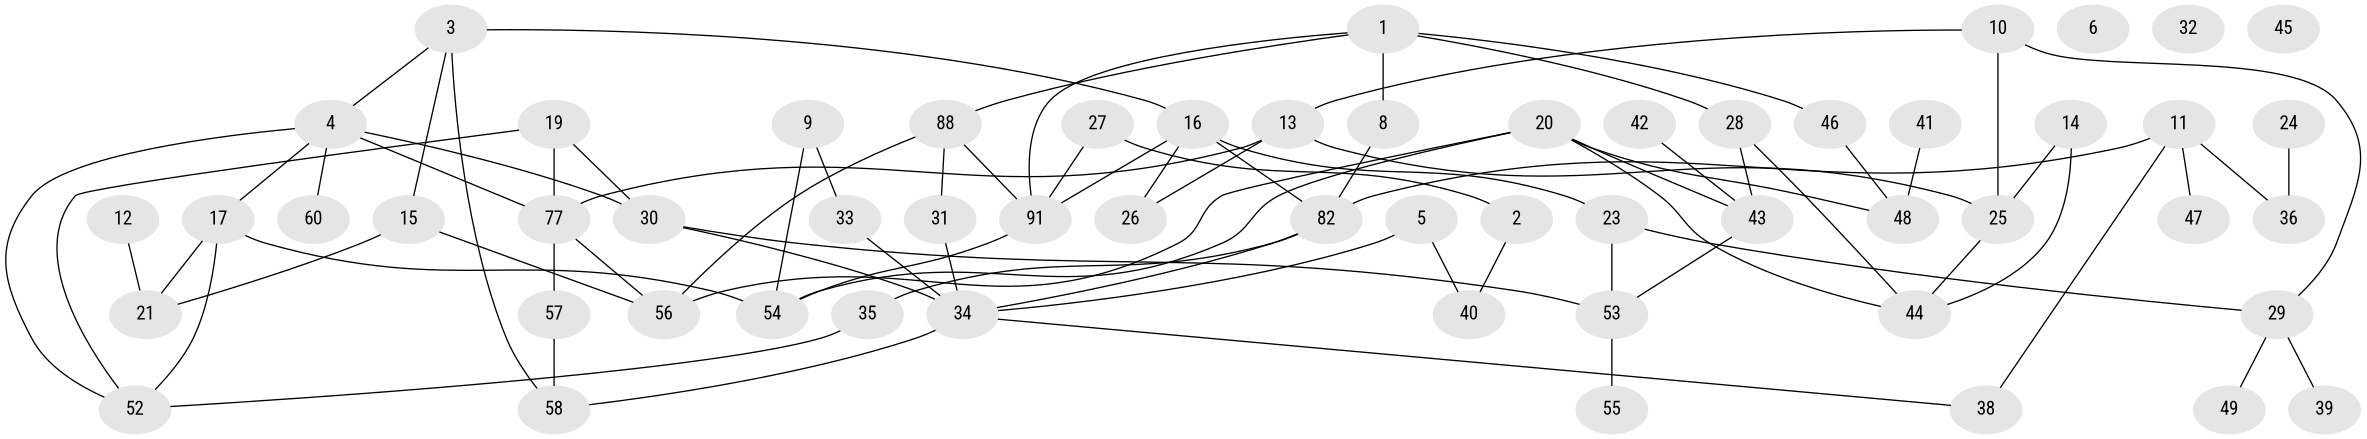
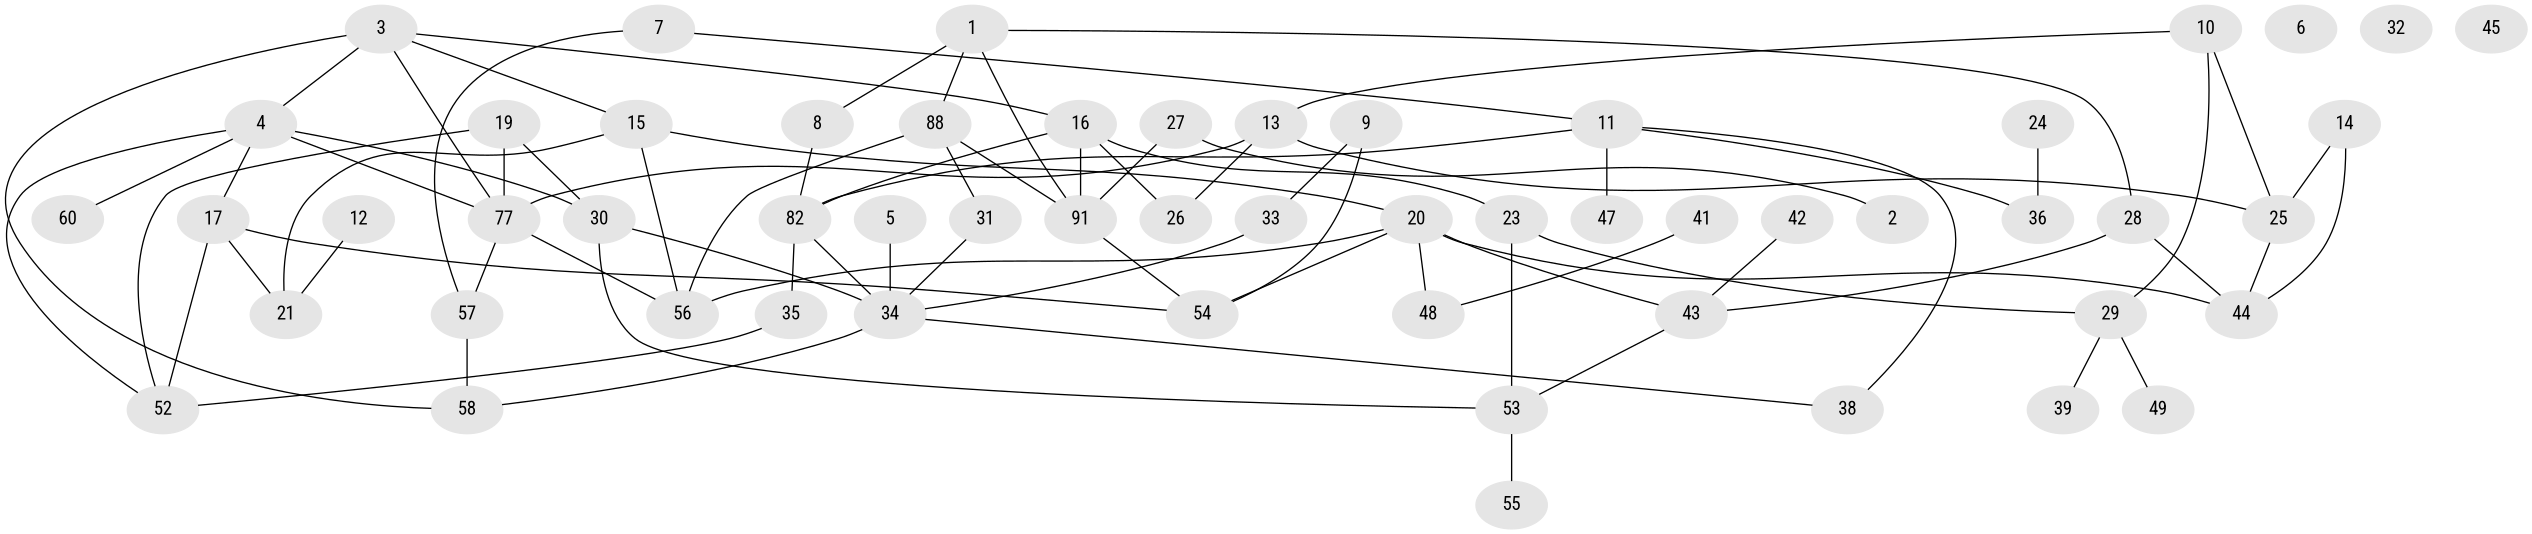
none -> (659, 29)
none -> (437, 118)
(1830, 124) -> none
none -> (902, 161)
(1469, 315) -> none
